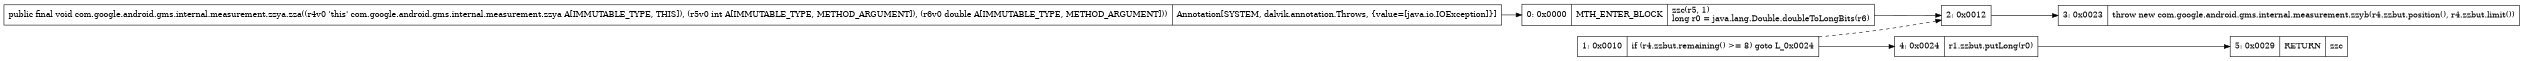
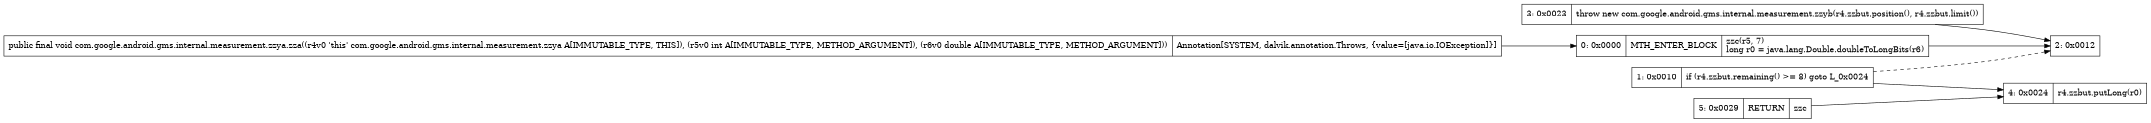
(1691, 10) -> (1745, 41)
(2022, 16) -> (1990, 31)
(1991, 46) -> (2100, 93)
(2131, 47) -> (1905, 101)
